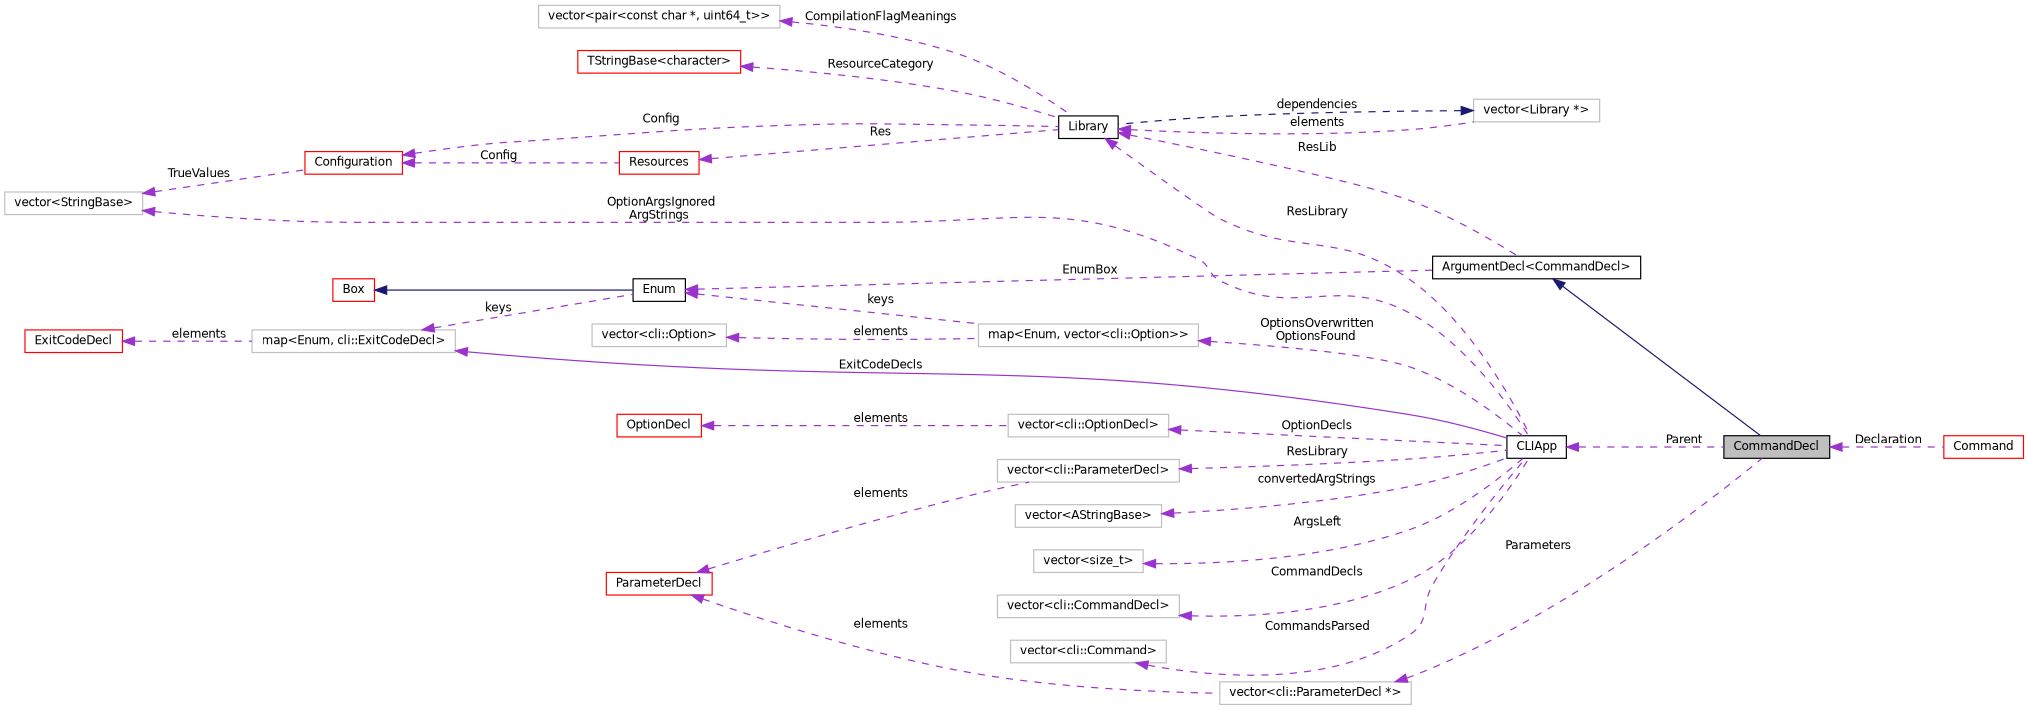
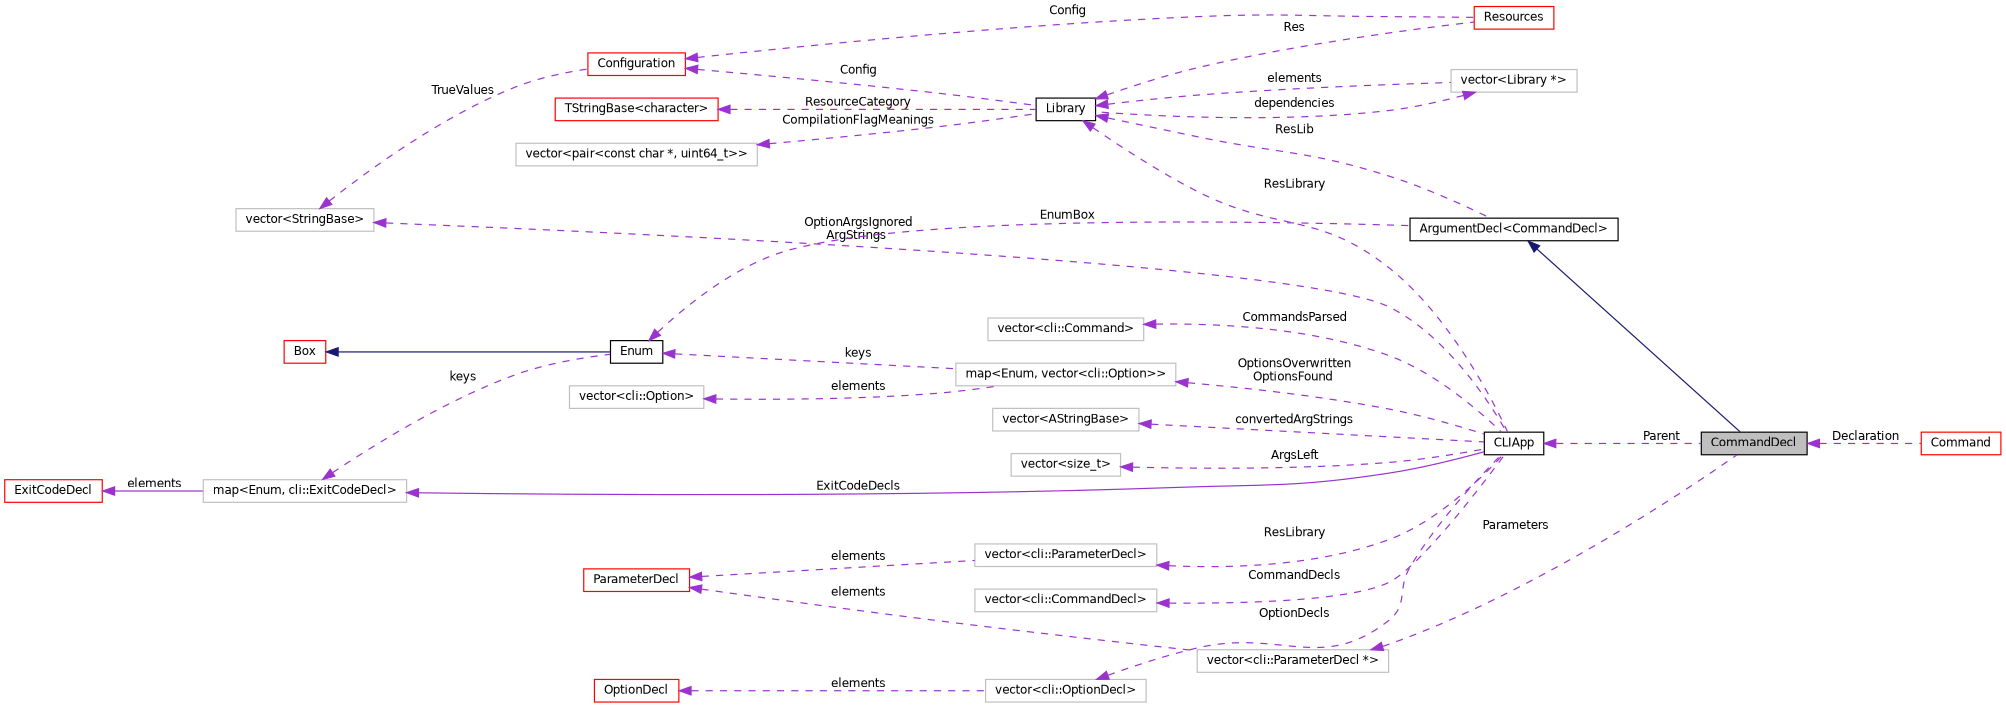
(1290, 114) -> (1281, 117)
(885, 144) -> (1289, 49)
(193, 341) -> (159, 491)
